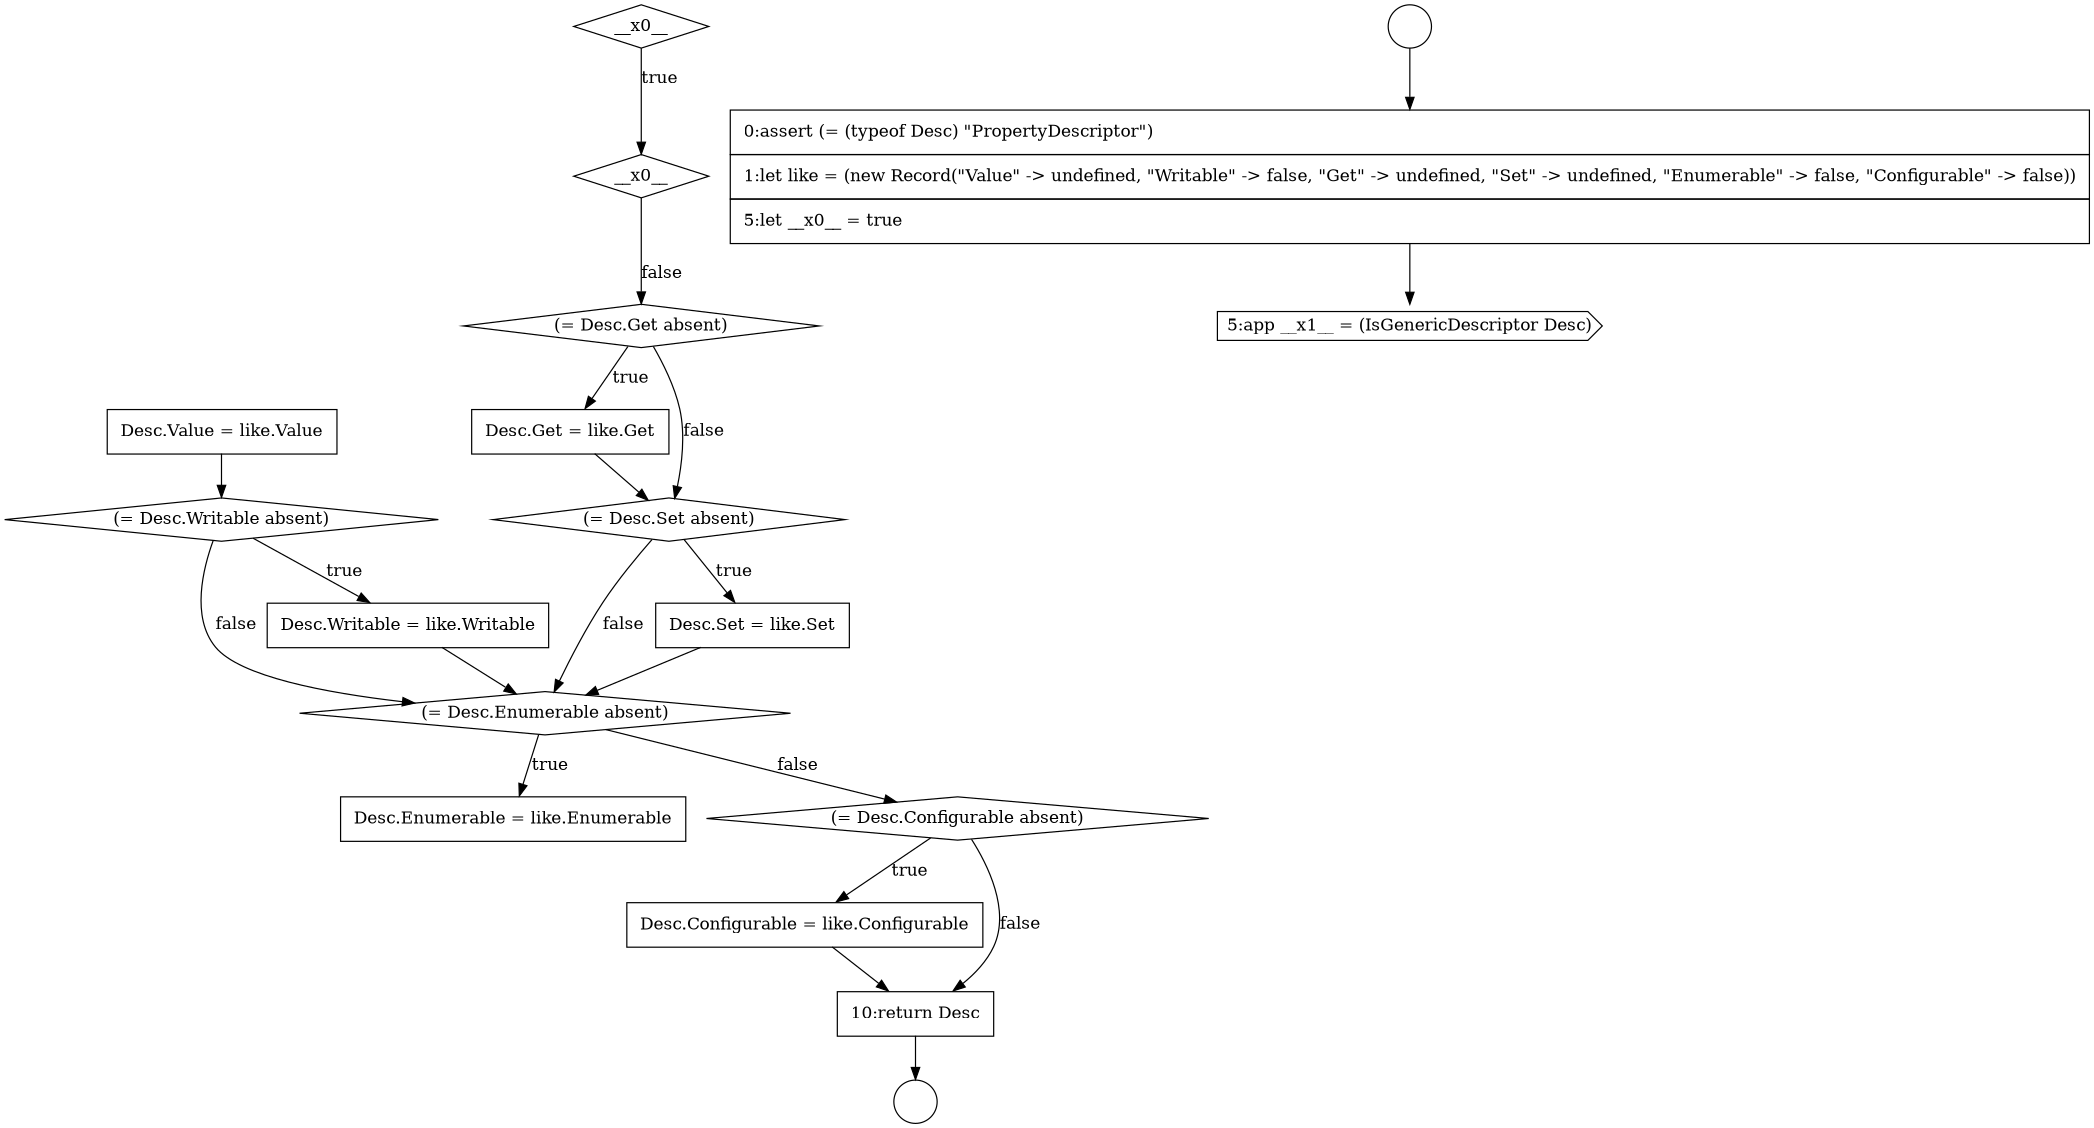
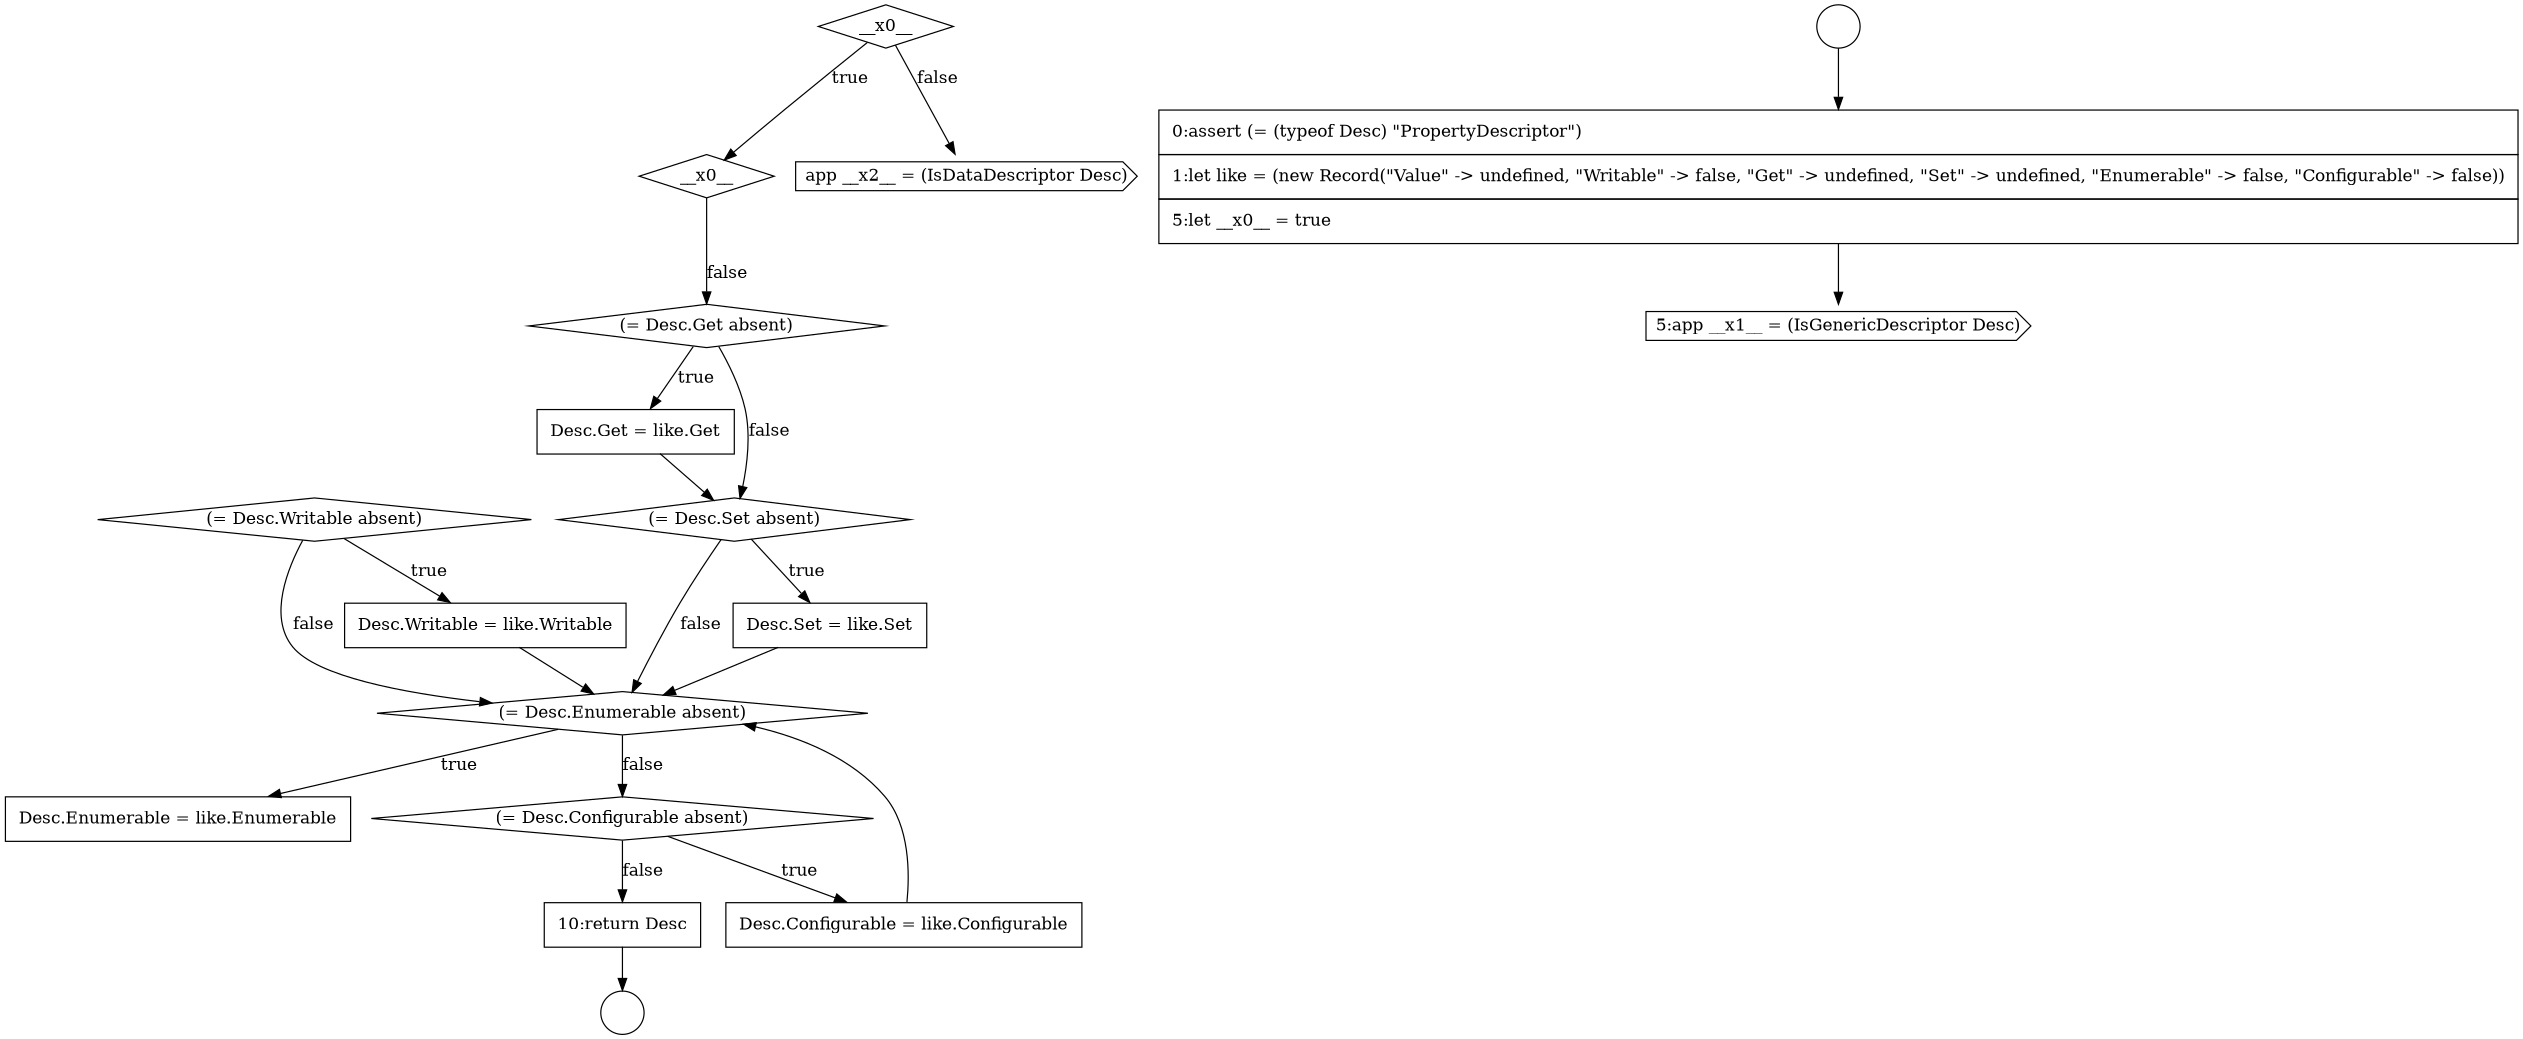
none -> (966, 176)
(221, 431) -> none
(856, 965) -> (871, 783)
